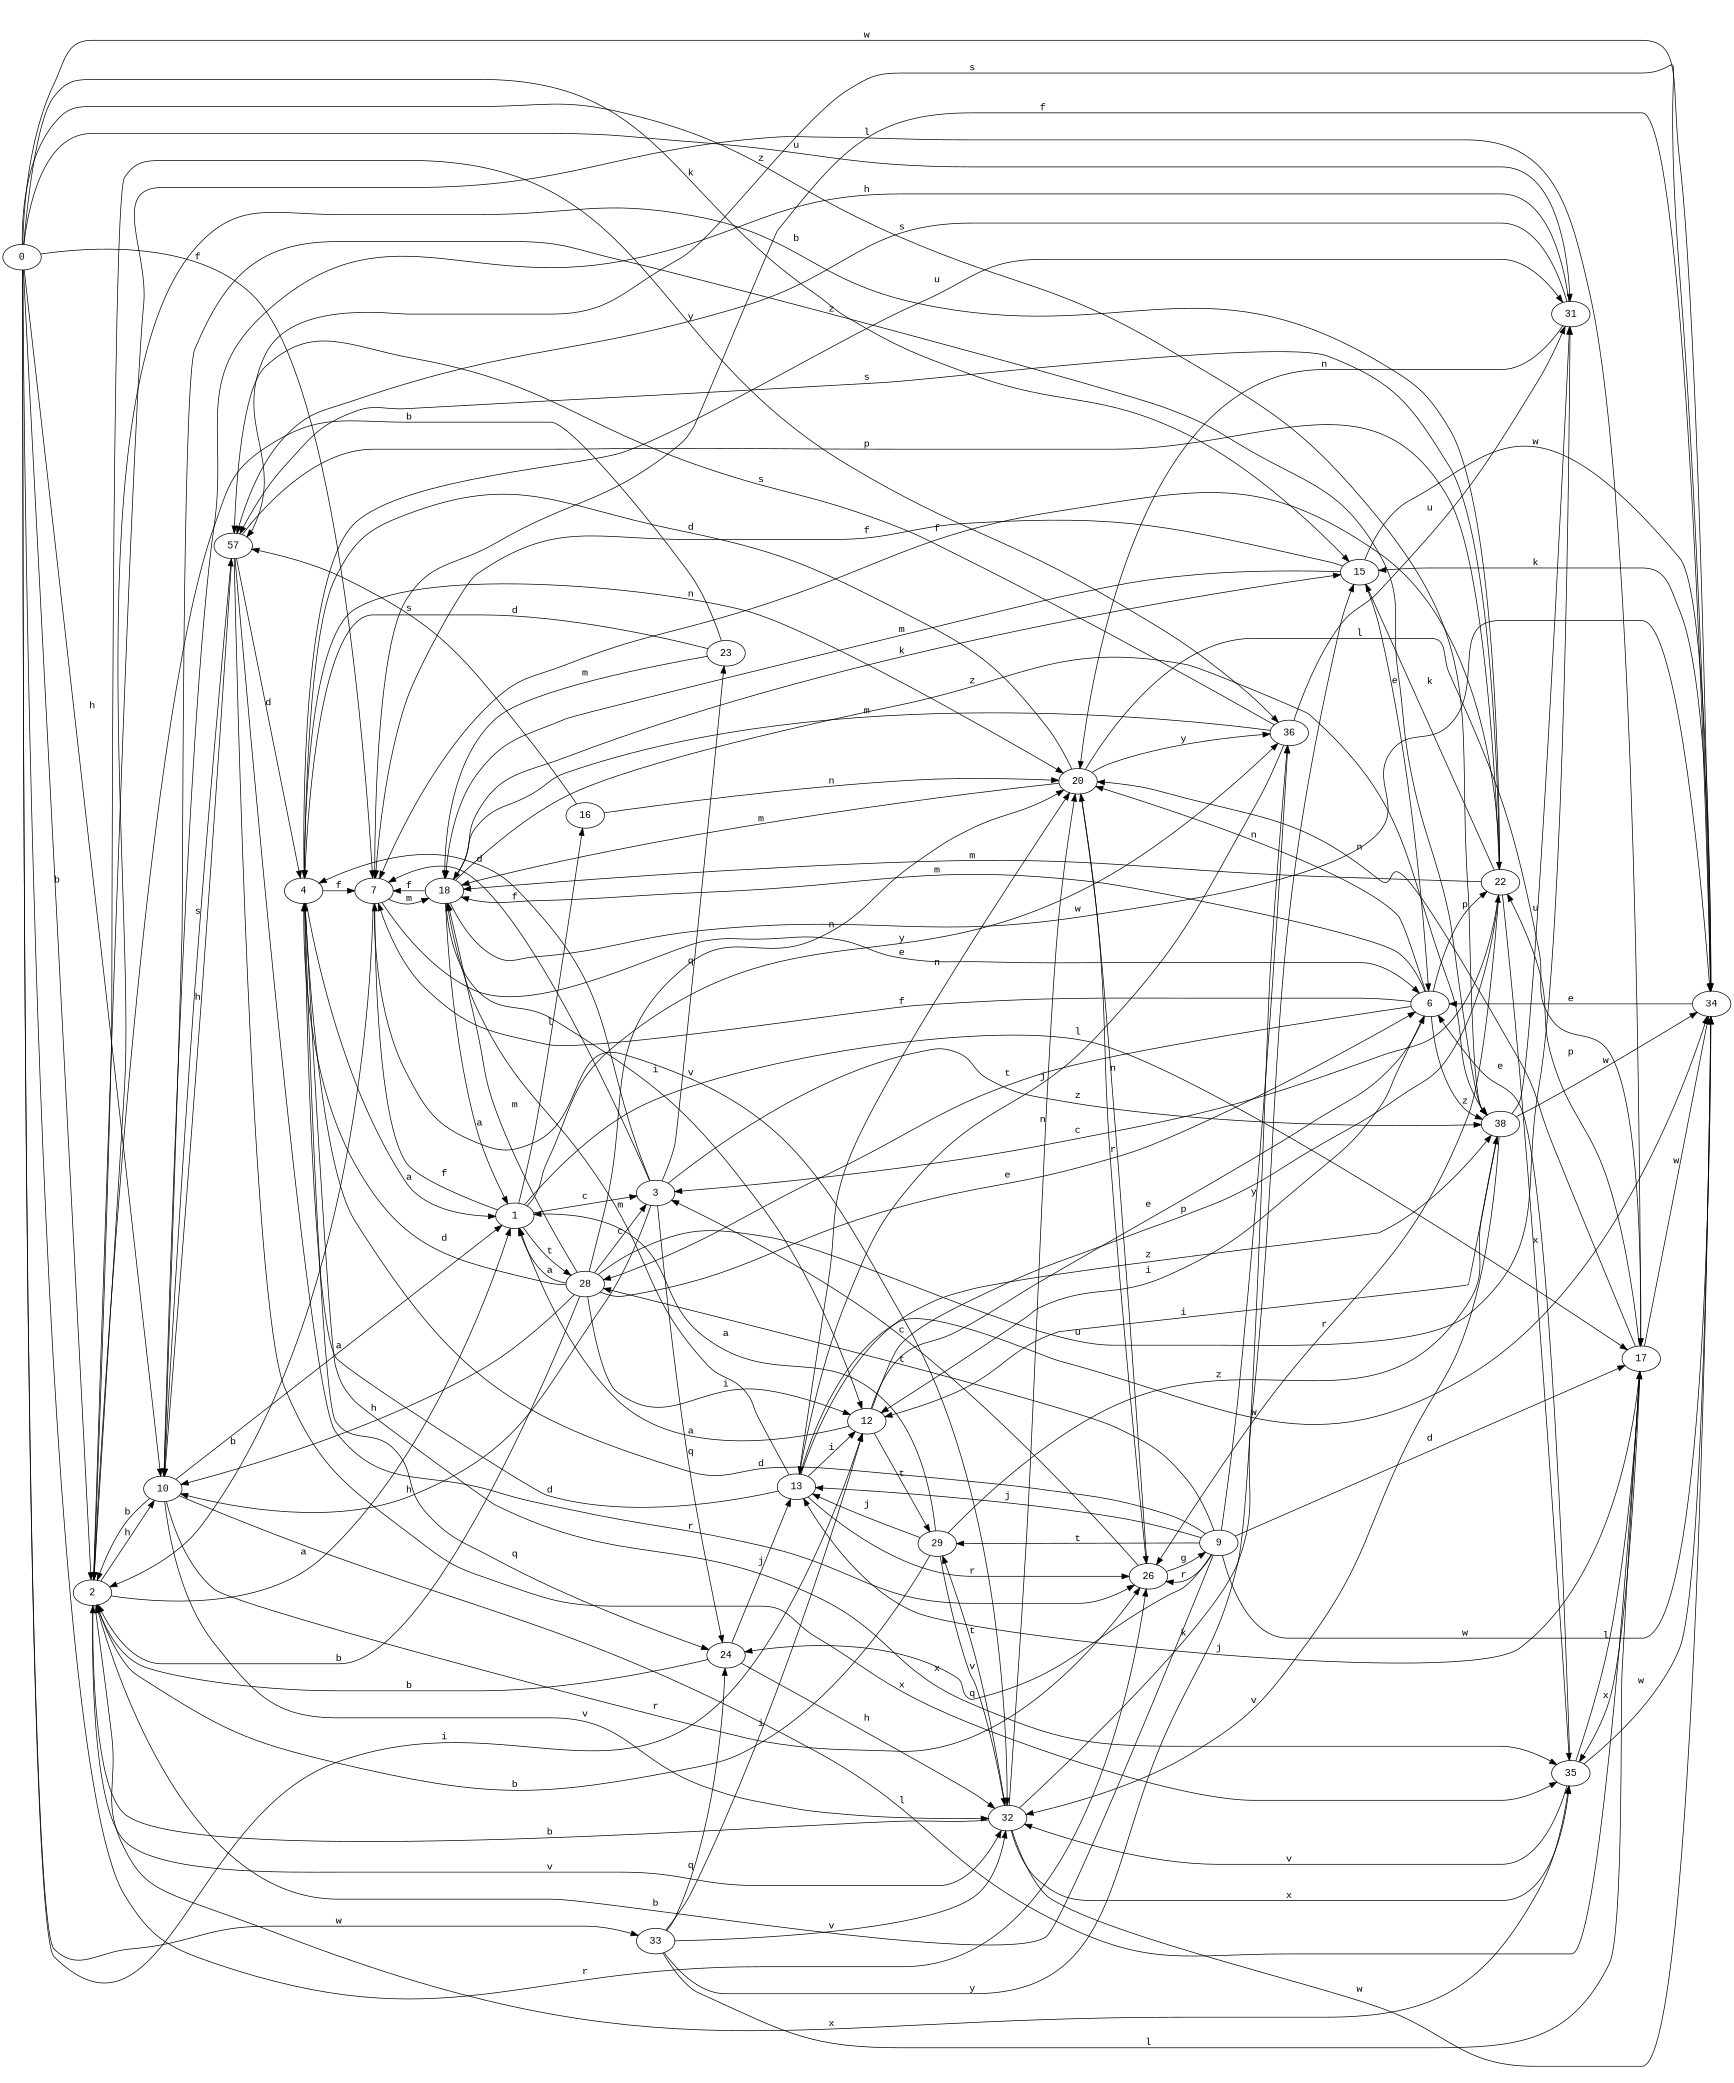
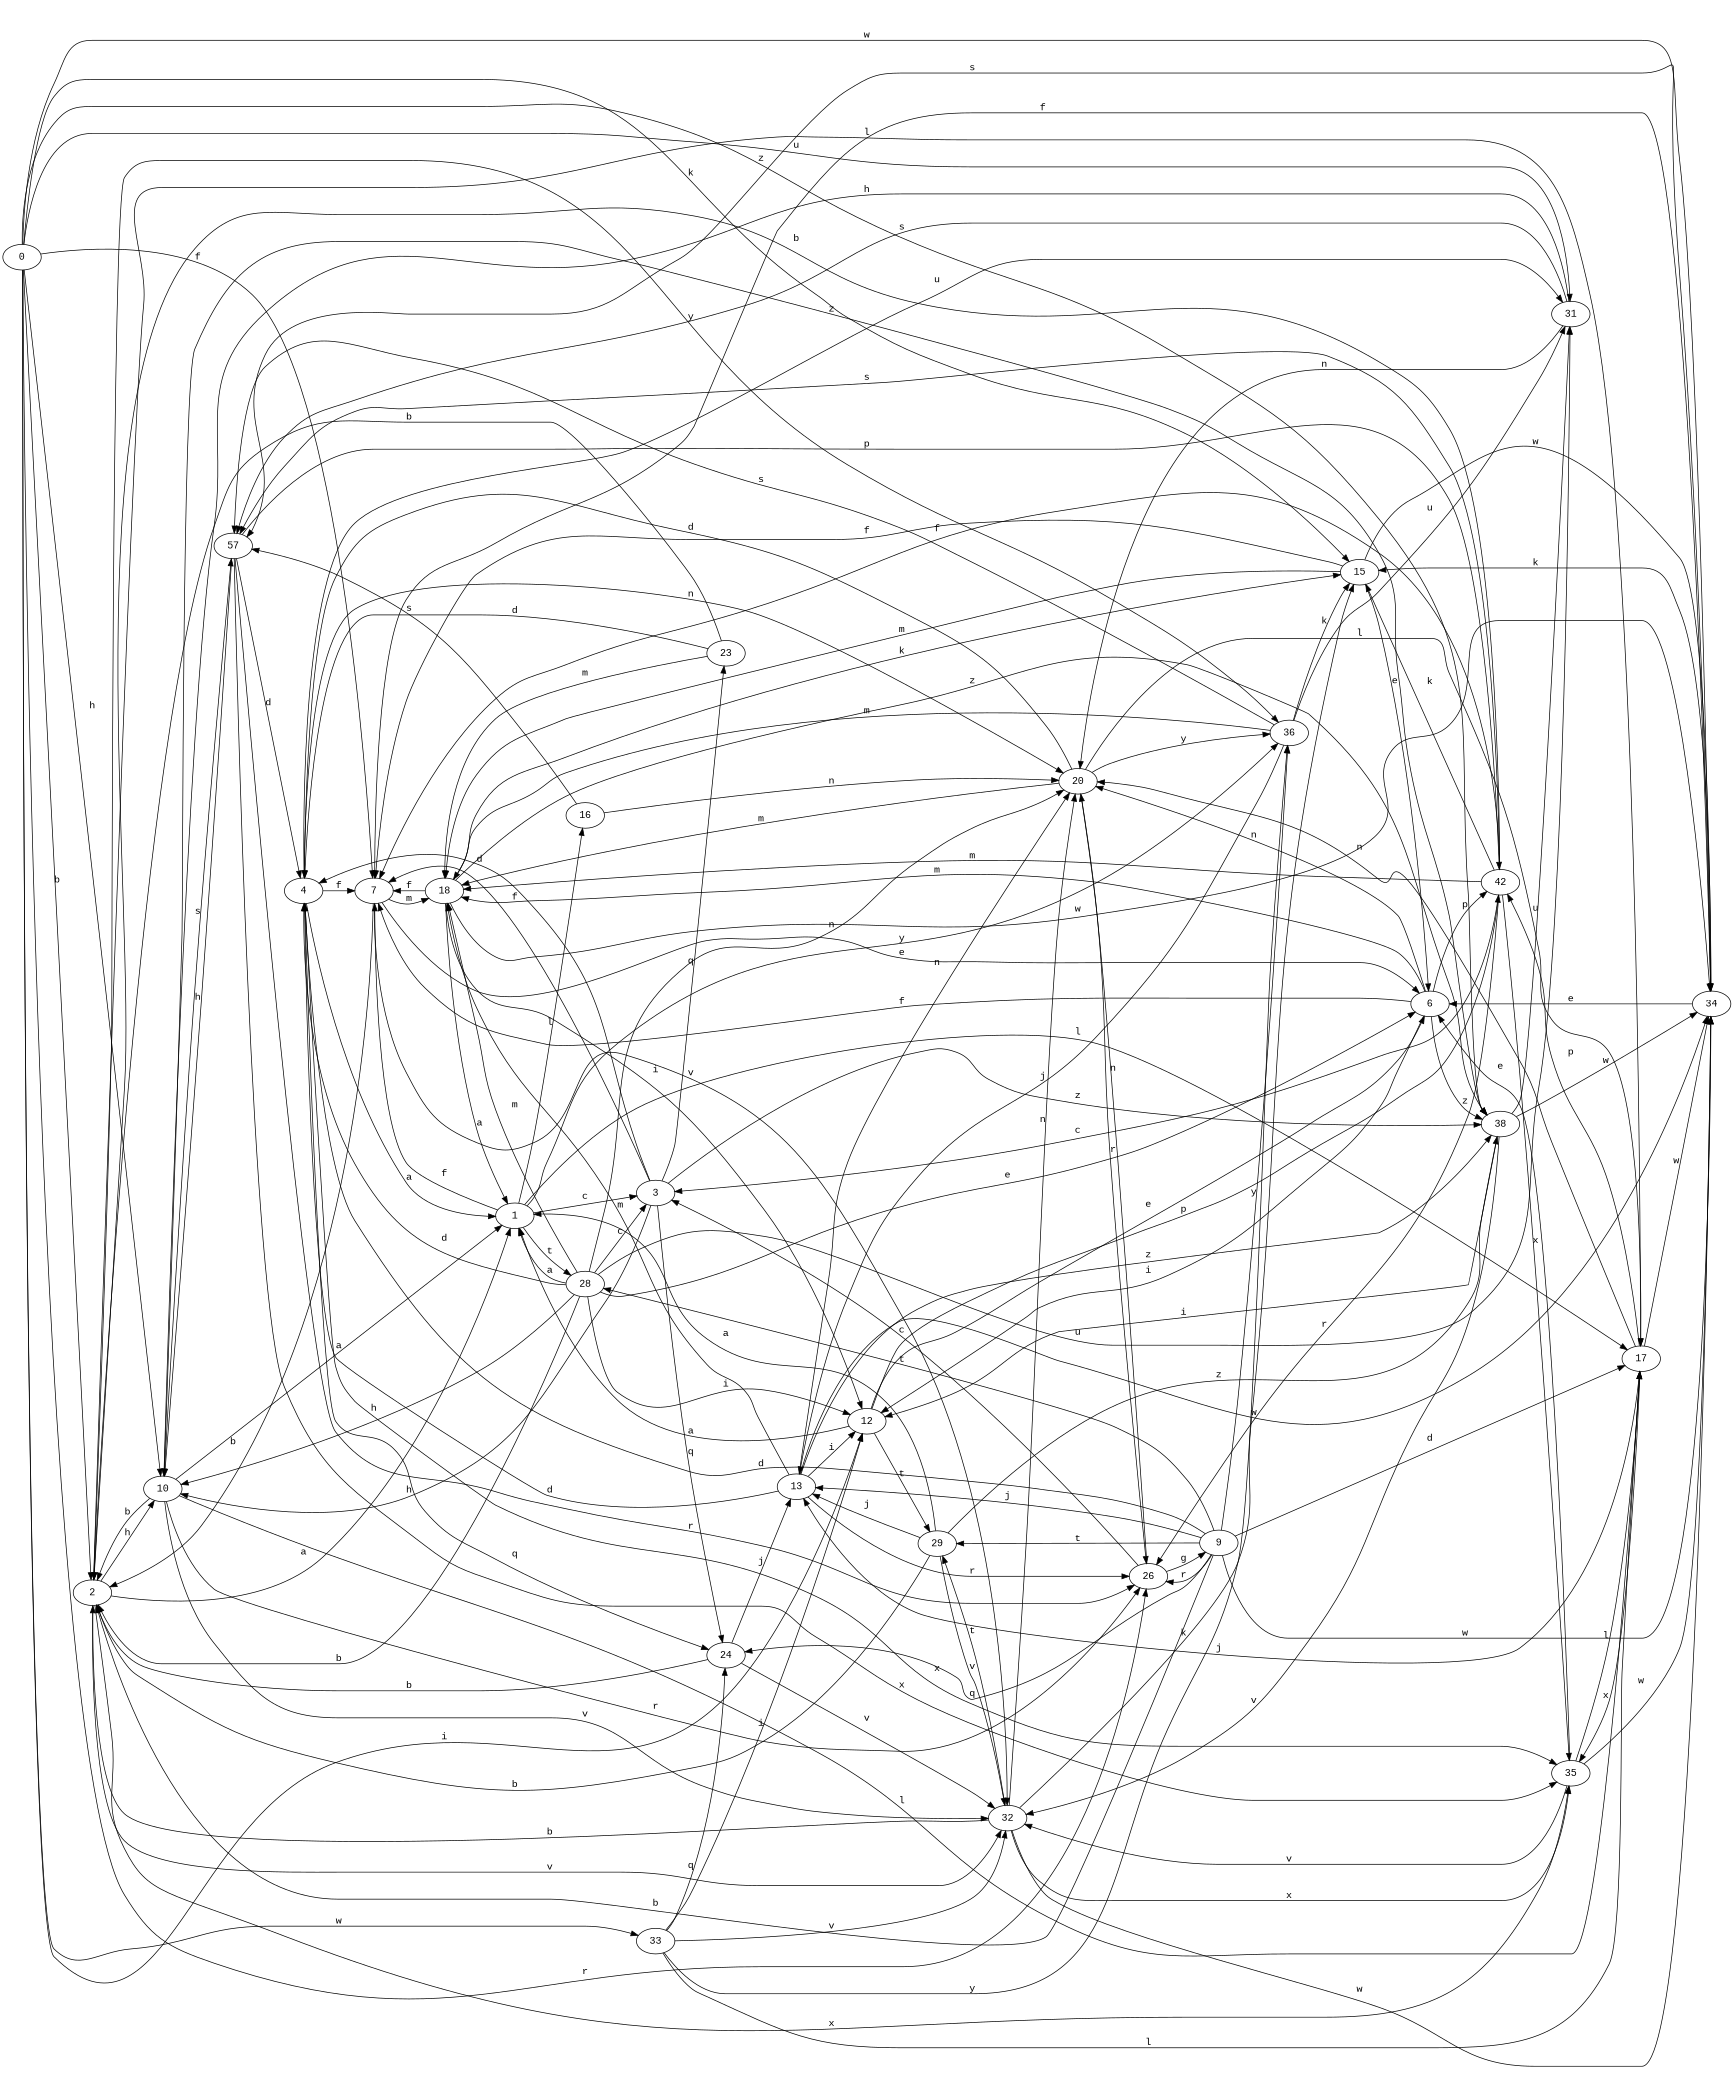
none -> (1315, 653)
(1500, 882) -> (1500, 882)
(993, 1091) -> none
(867, 1718) -> (867, 1718)
